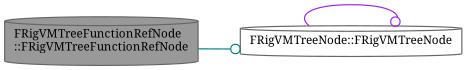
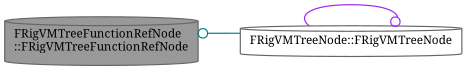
(214, 49) -> (224, 33)
